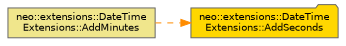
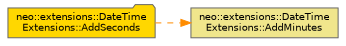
(168, 23) -> (168, 23)
